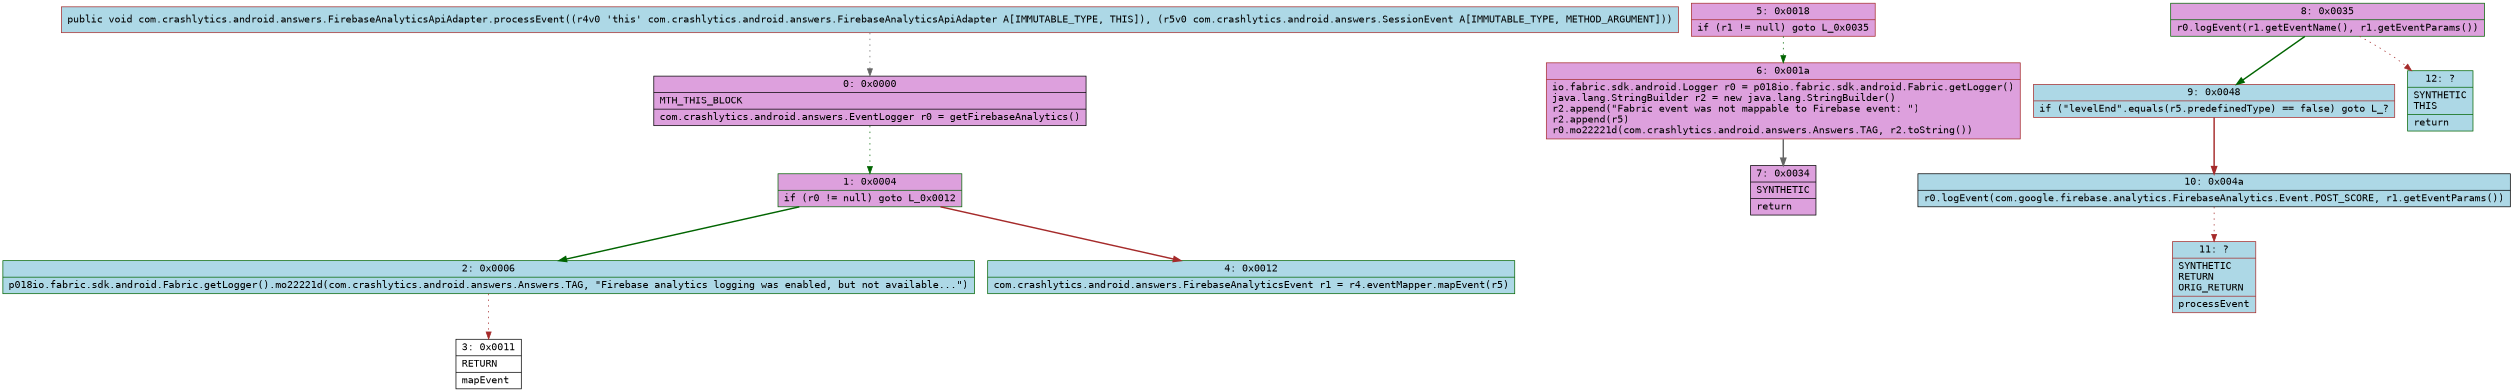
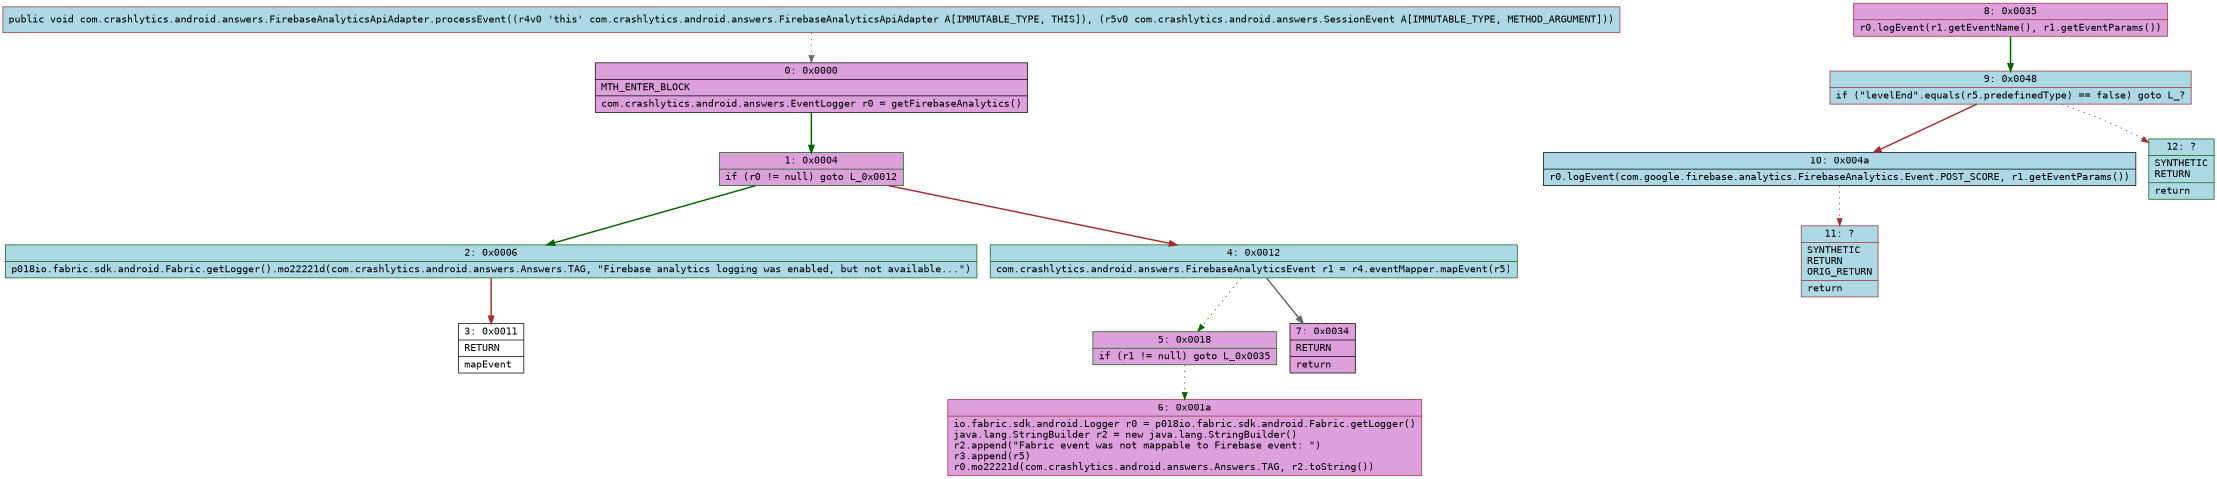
(1783, 20) -> (1185, 348)
(2328, 20) -> (2011, 20)
(2383, 50) -> (2103, 120)
(701, 101) -> (646, 87)
(2426, 106) -> (2172, 174)
(1591, 120) -> (992, 456)
(870, 146) -> (811, 129)
(1783, 149) -> (1283, 298)
(1783, 190) -> (1314, 348)
none -> (1222, 302)
(2214, 304) -> (1825, 288)
(489, 313) -> (491, 297)
